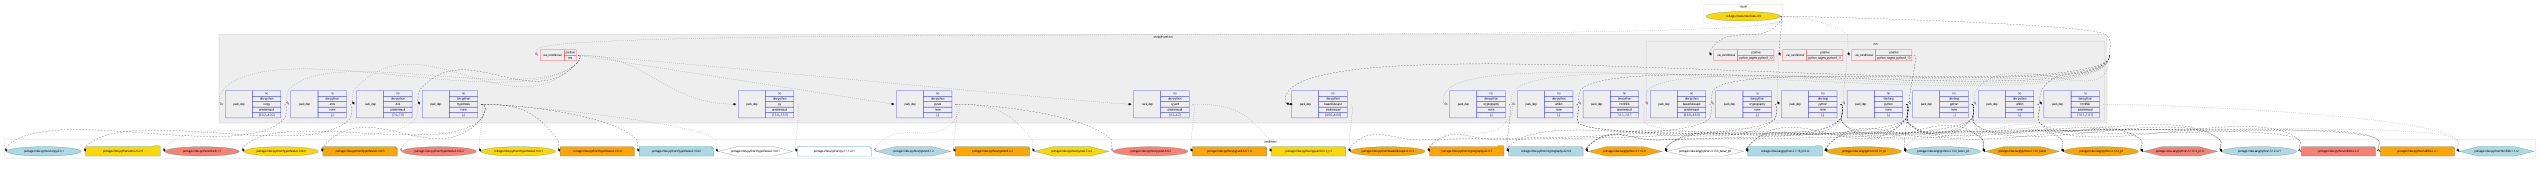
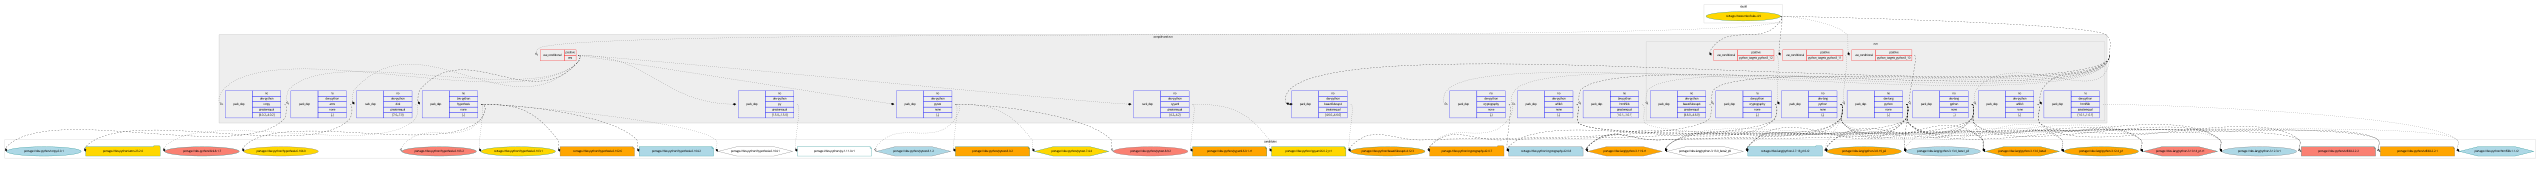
(360, 151) -> none
